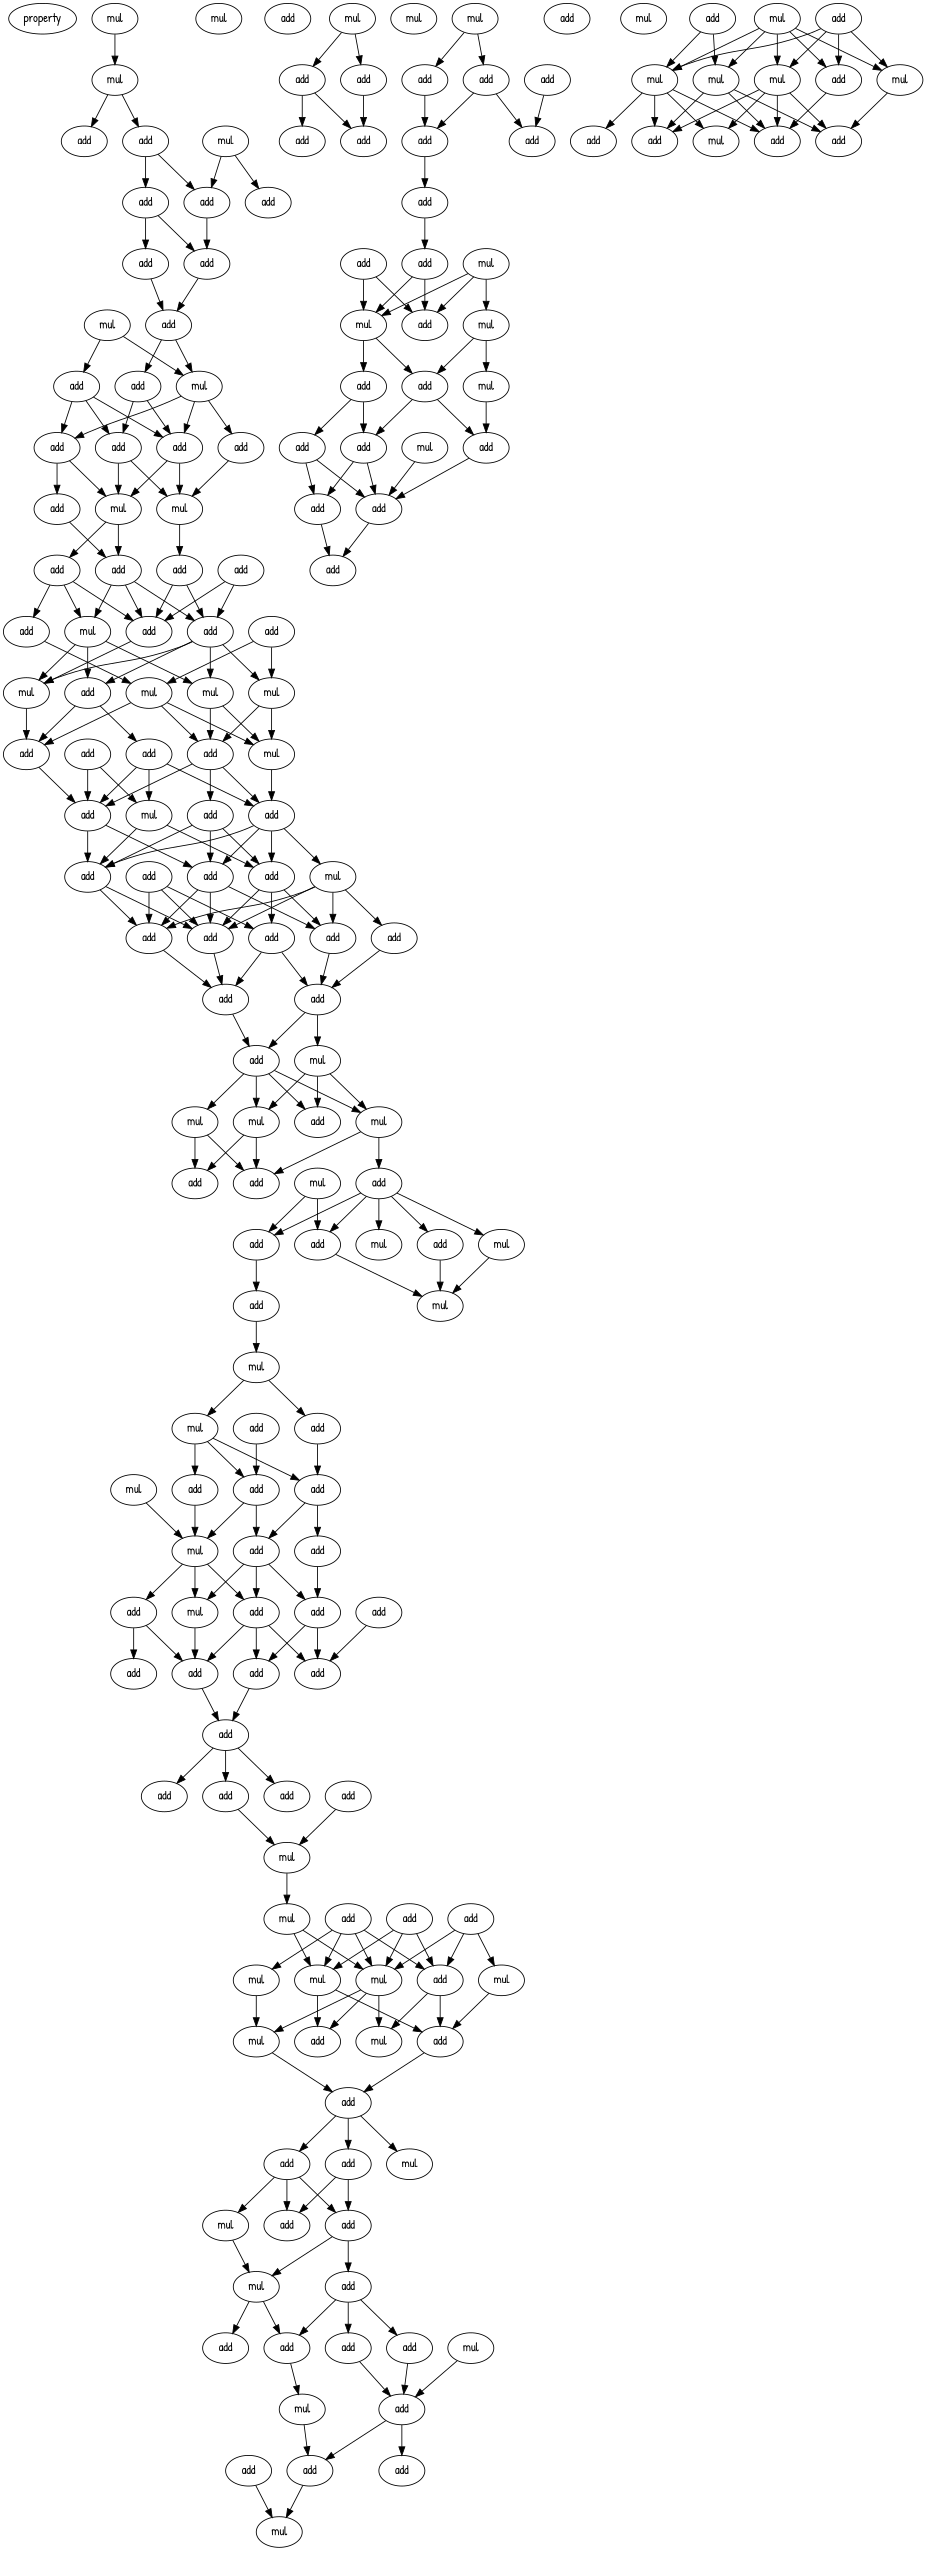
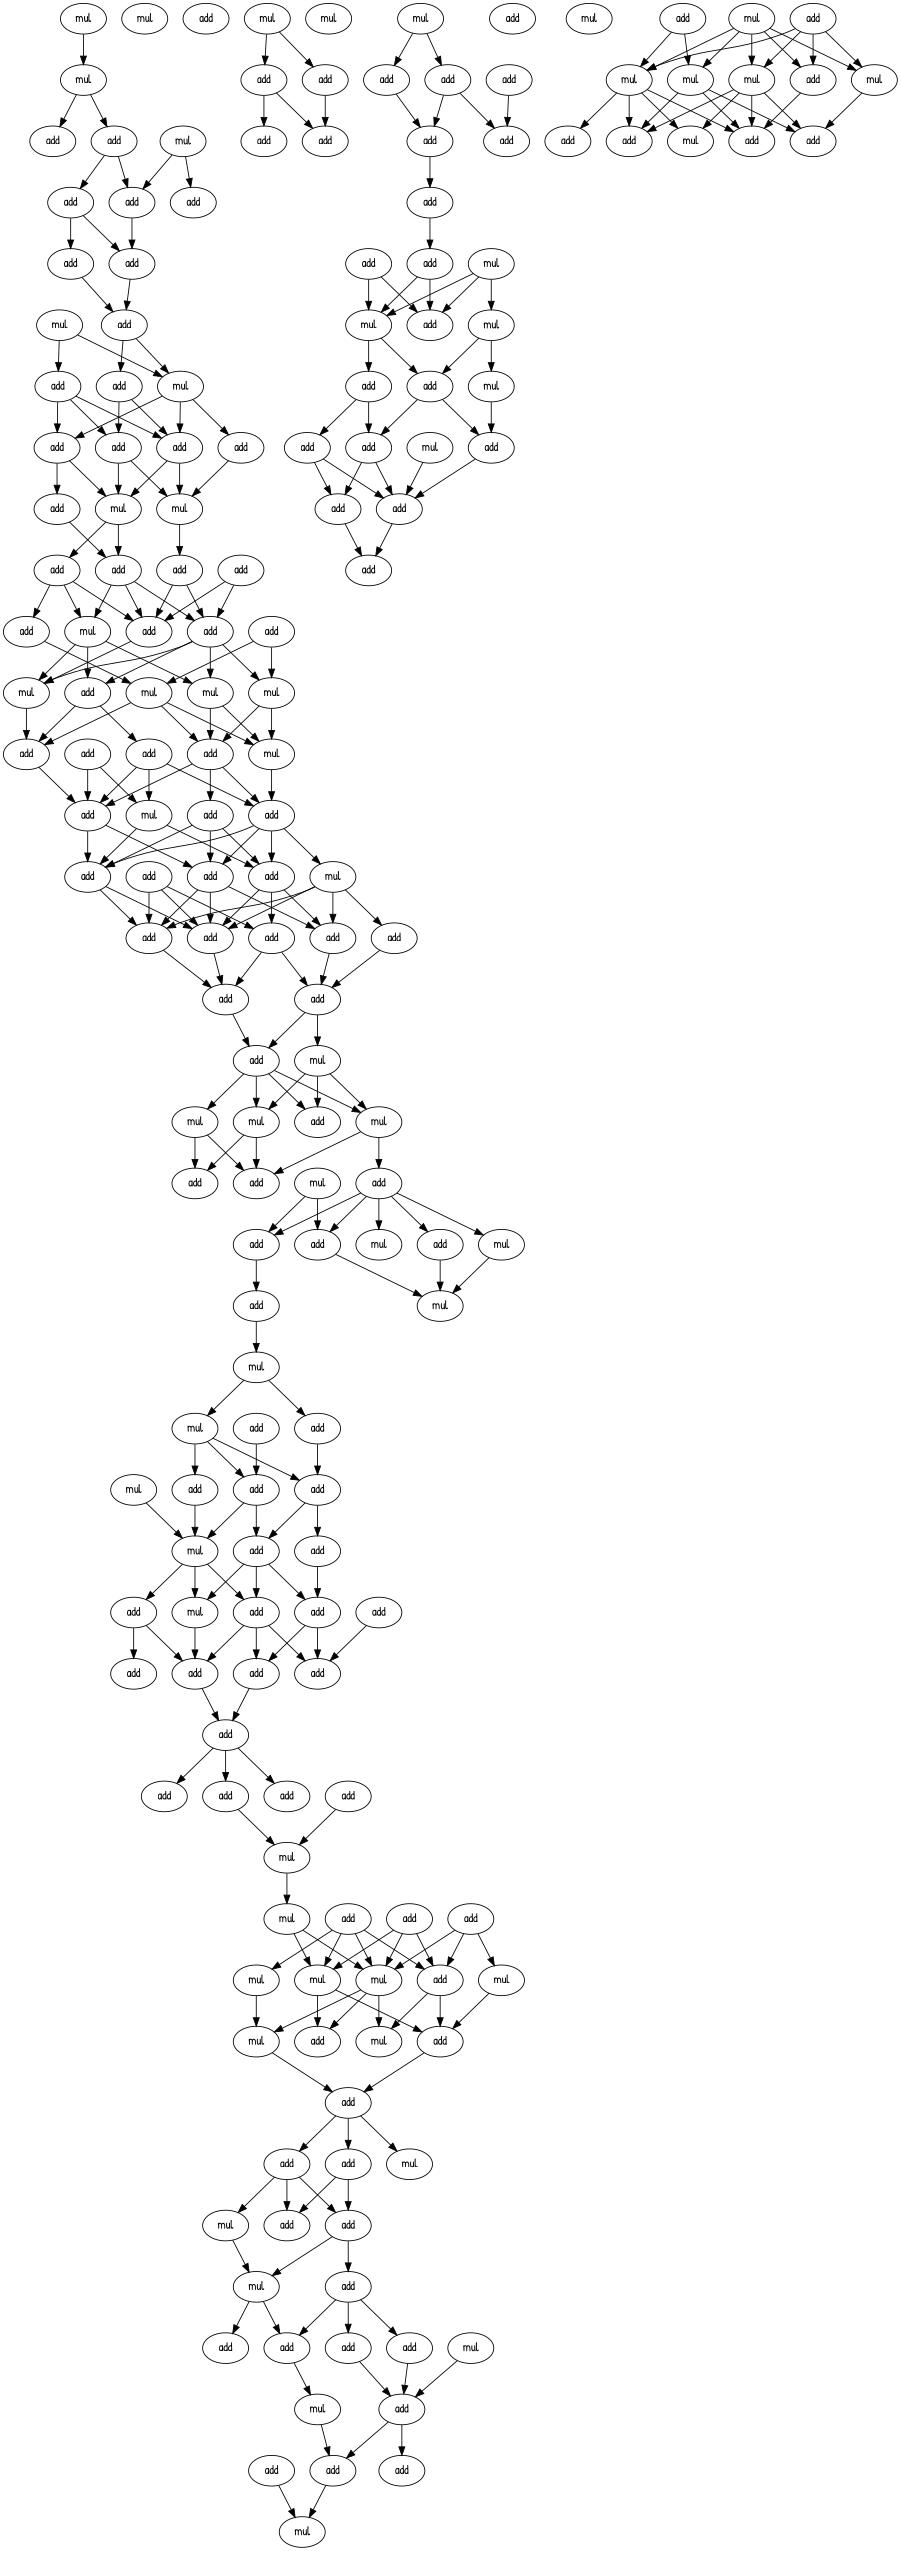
(43, 19) -> none
